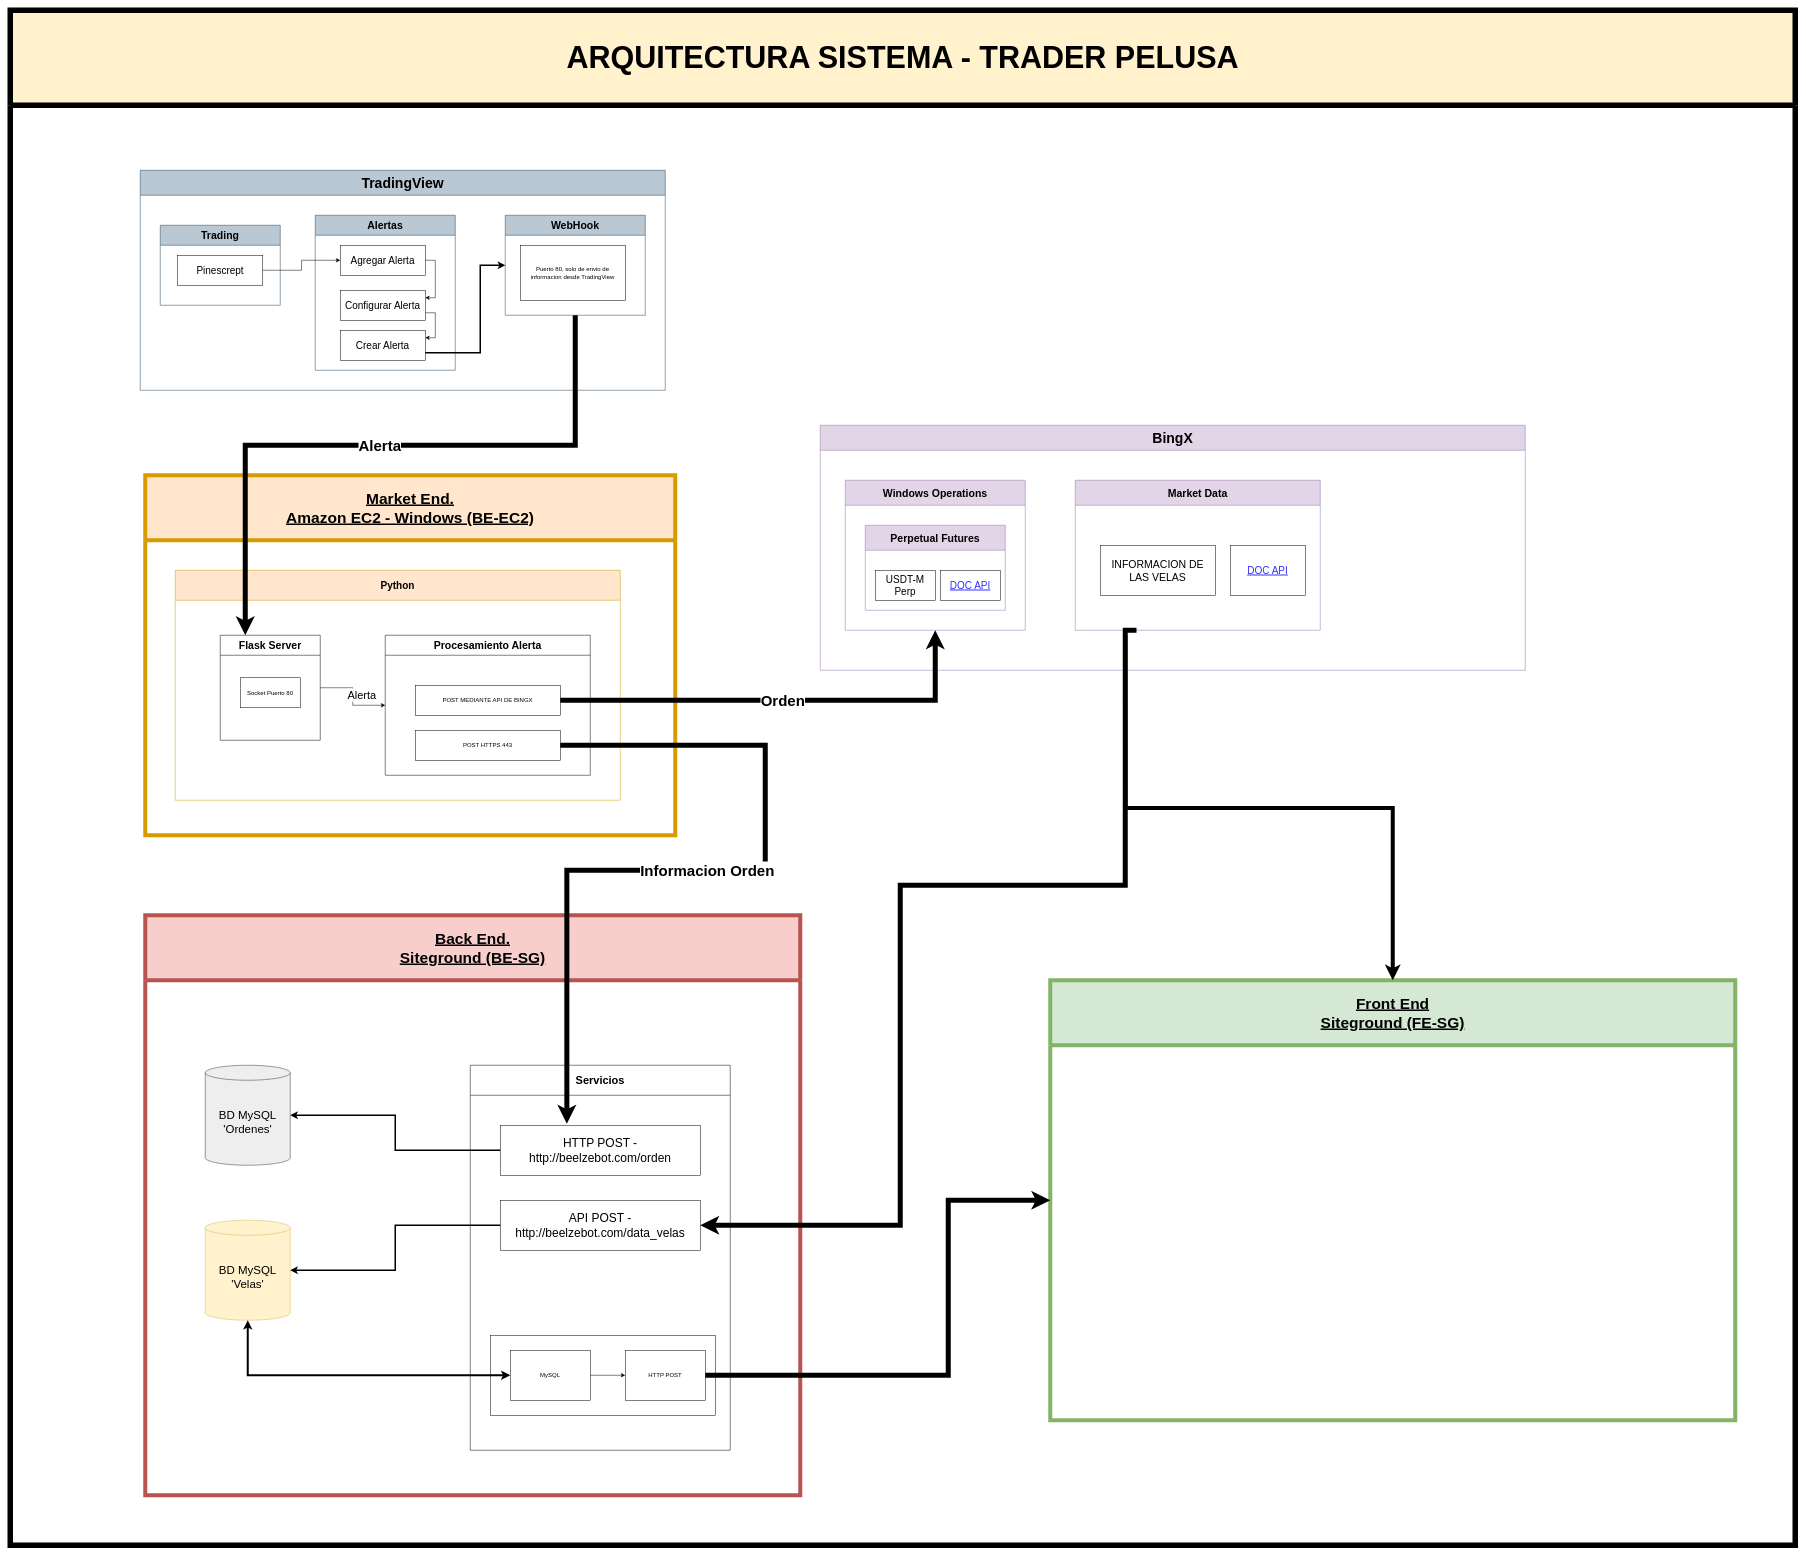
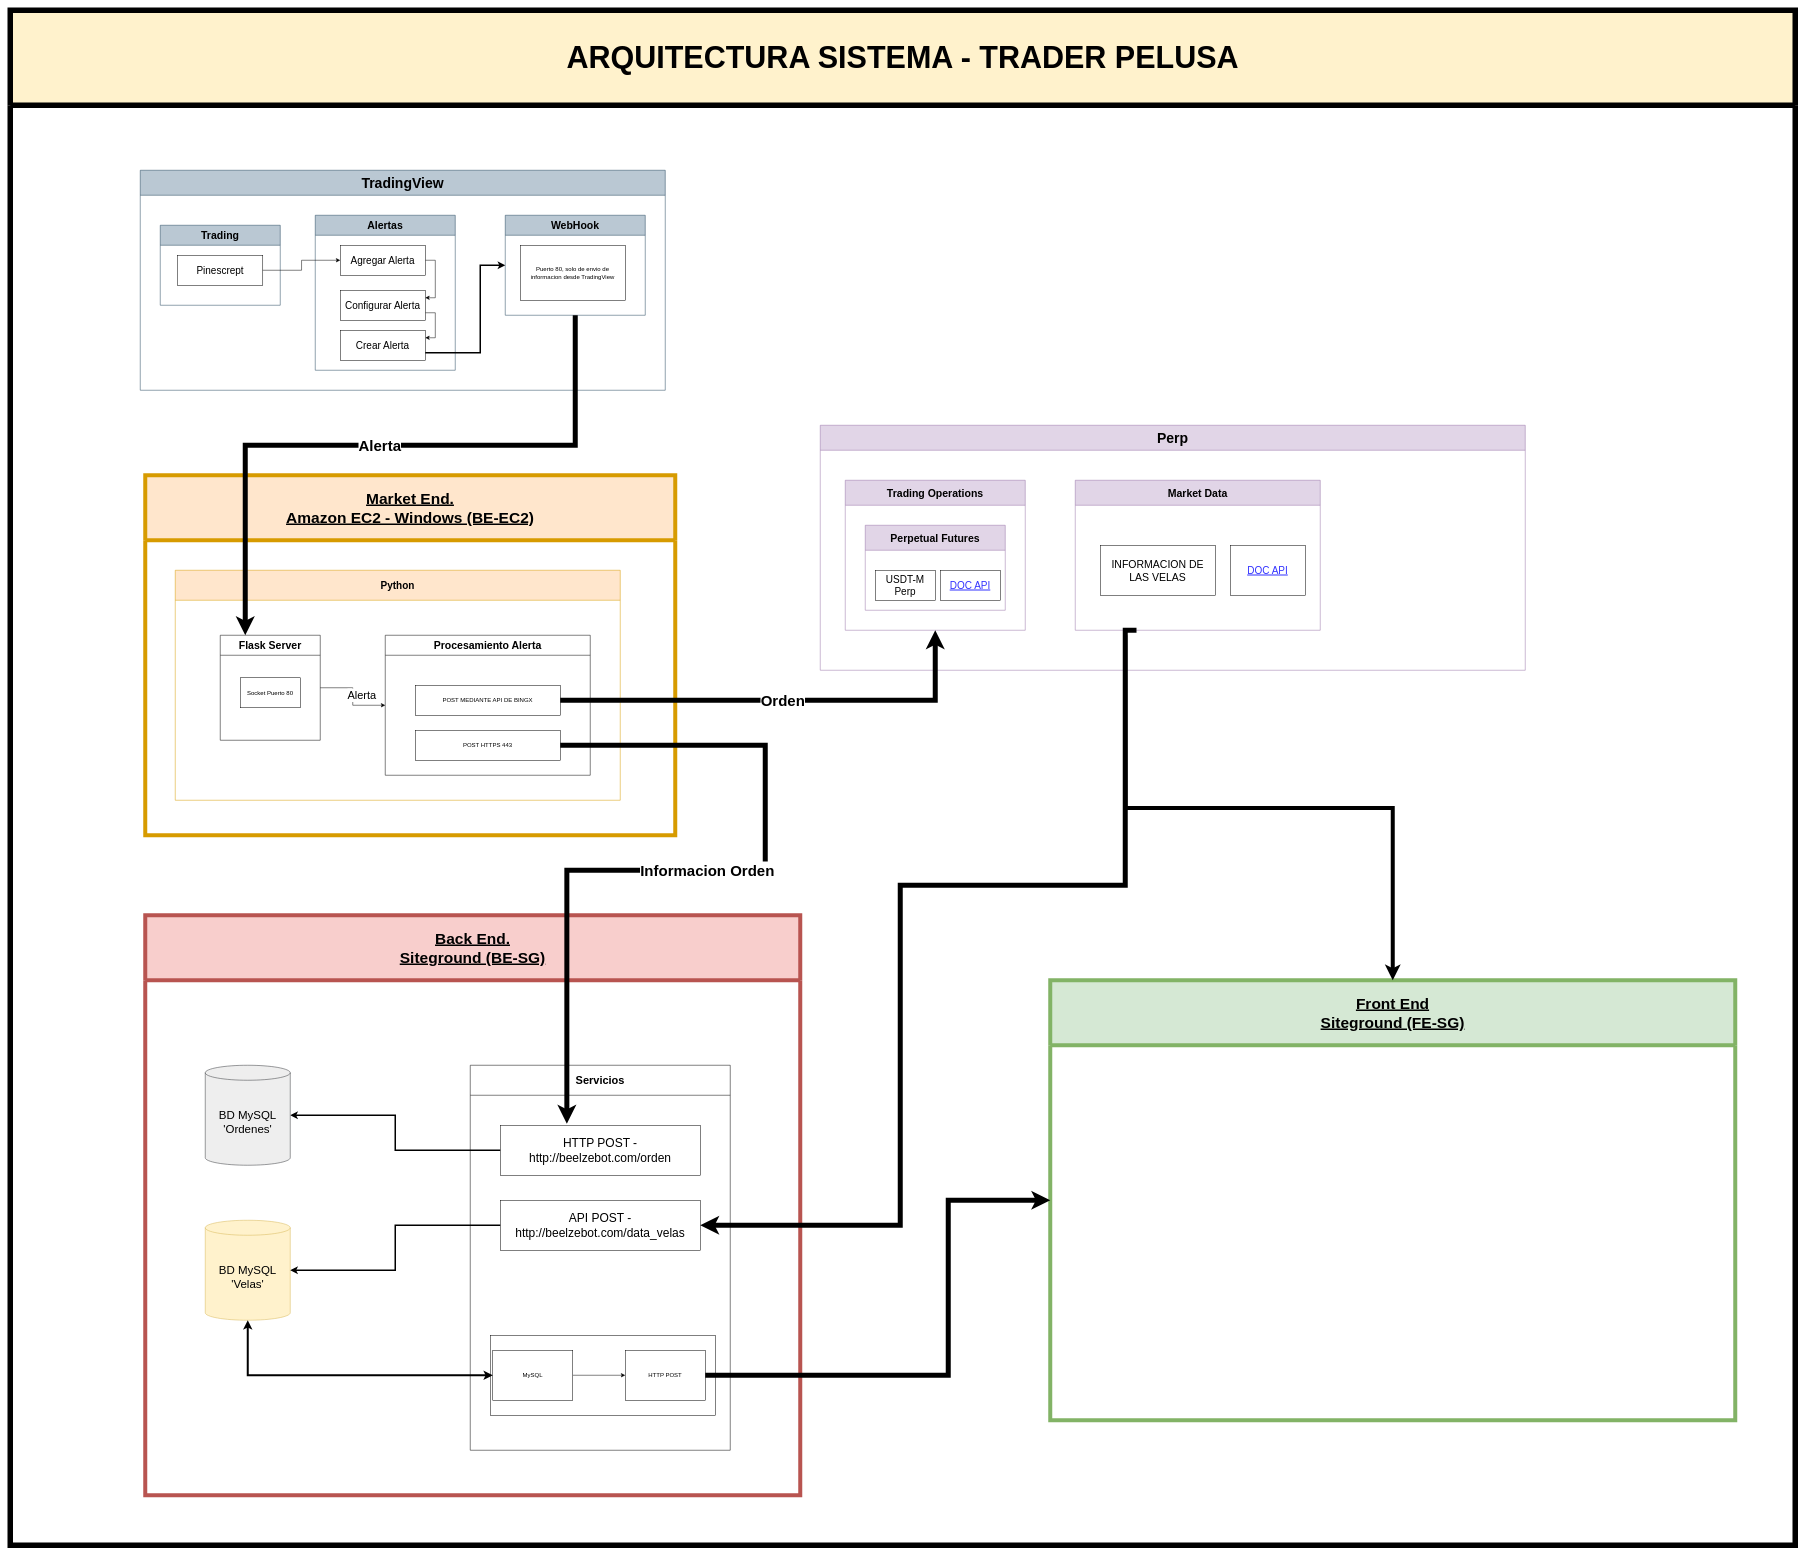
(1173, 438) -> (1173, 438)
(935, 493) -> (935, 493)
(550, 1375) -> (533, 1375)
